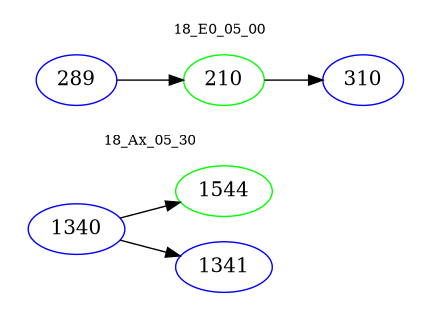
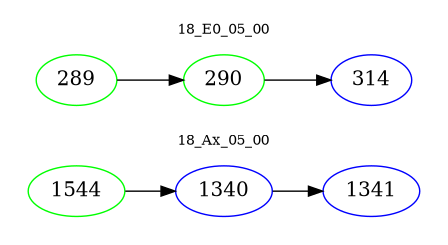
(77, 80) -> (77, 80)
(224, 80) -> (224, 80)
(363, 80) -> (371, 80)
(150, 141) -> (224, 141)
(143, 212) -> (143, 191)
